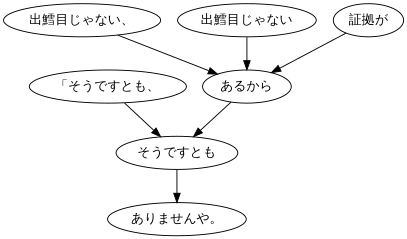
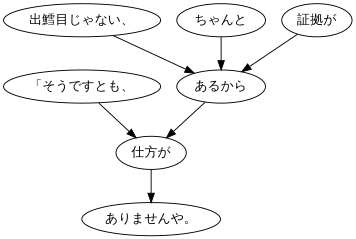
(247, 20) -> (221, 20)
(177, 153) -> (151, 153)
